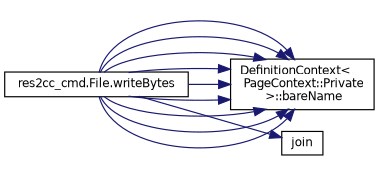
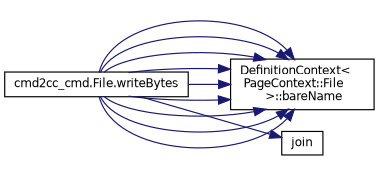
(96, 84) -> (96, 84)
(302, 84) -> (302, 84)
